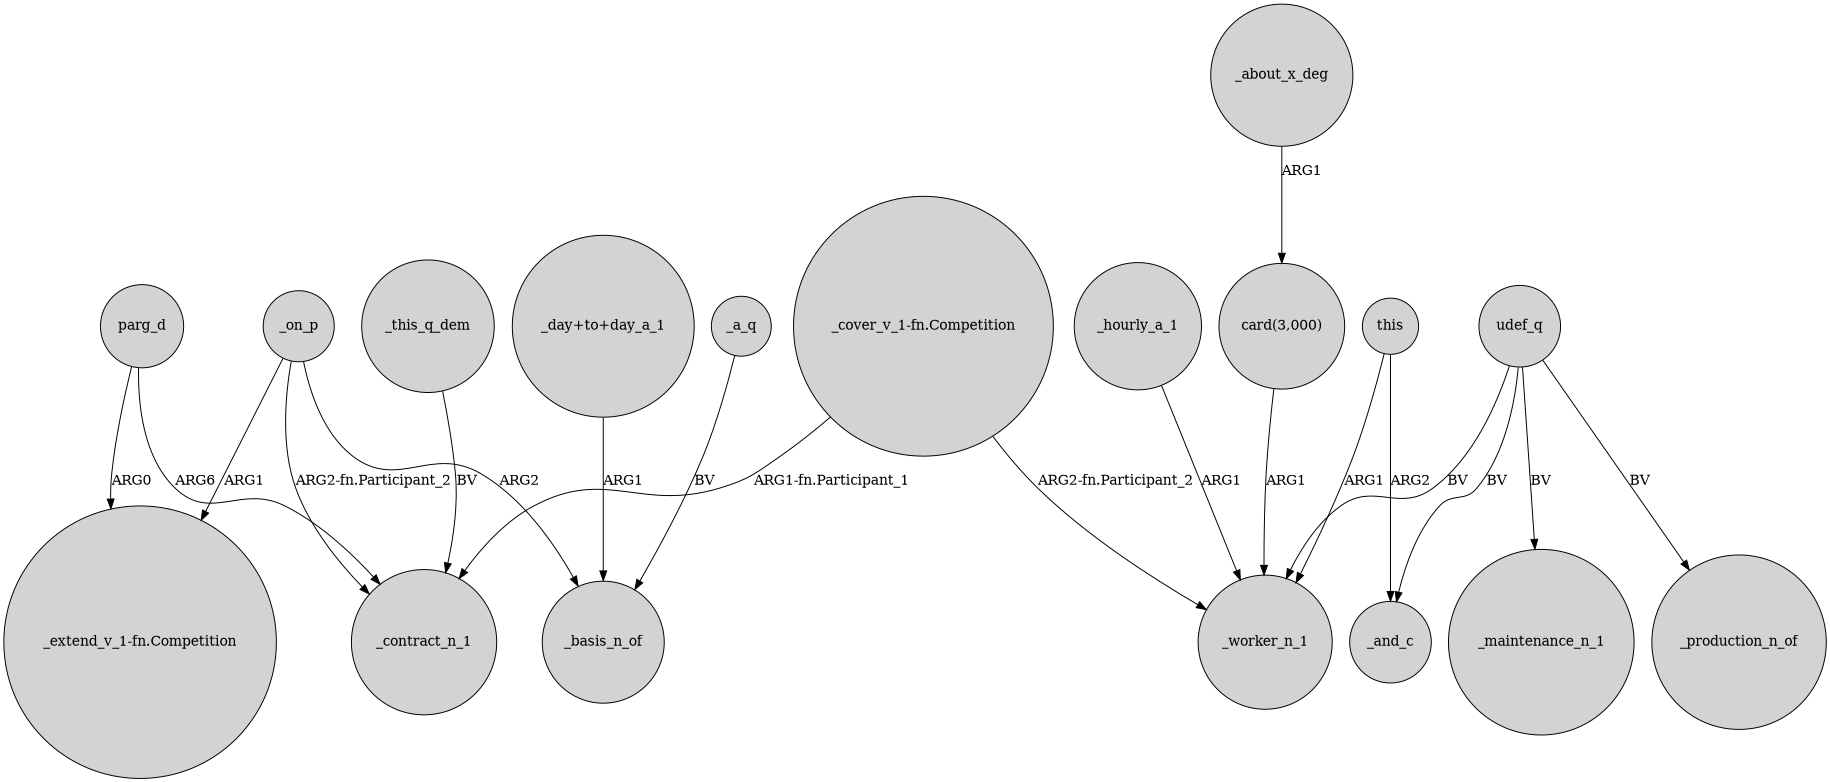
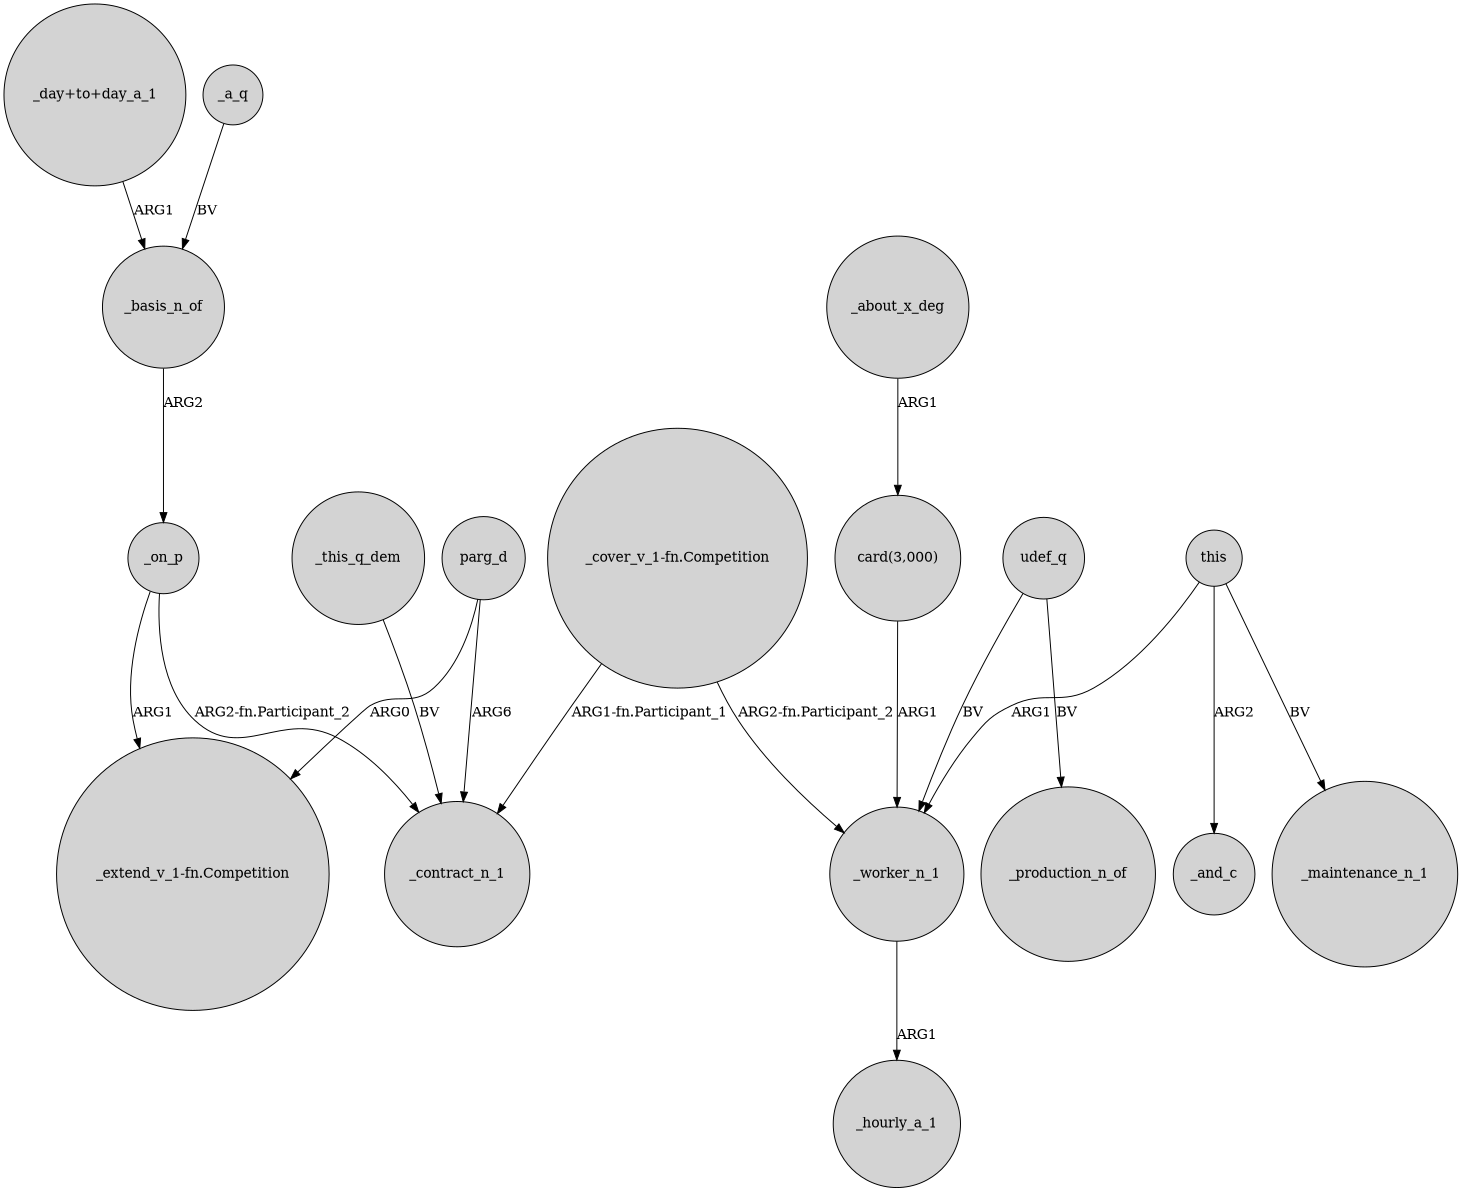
(1528, 453) -> (1273, 682)
(432, 464) -> (163, 440)
(1199, 478) -> (897, 996)
(1474, 491) -> none
